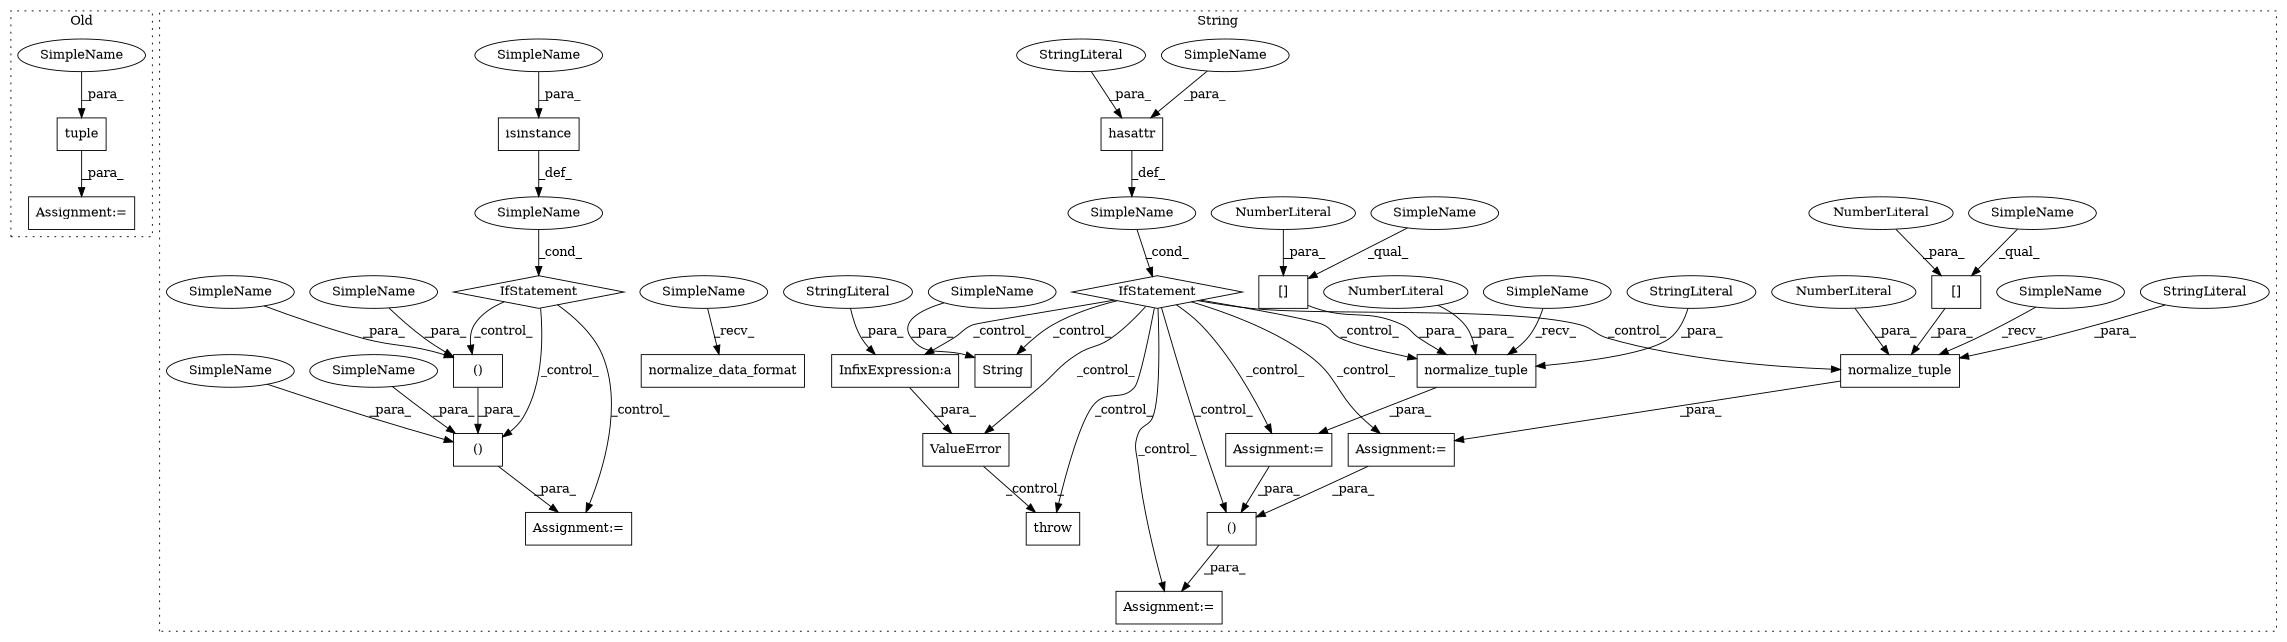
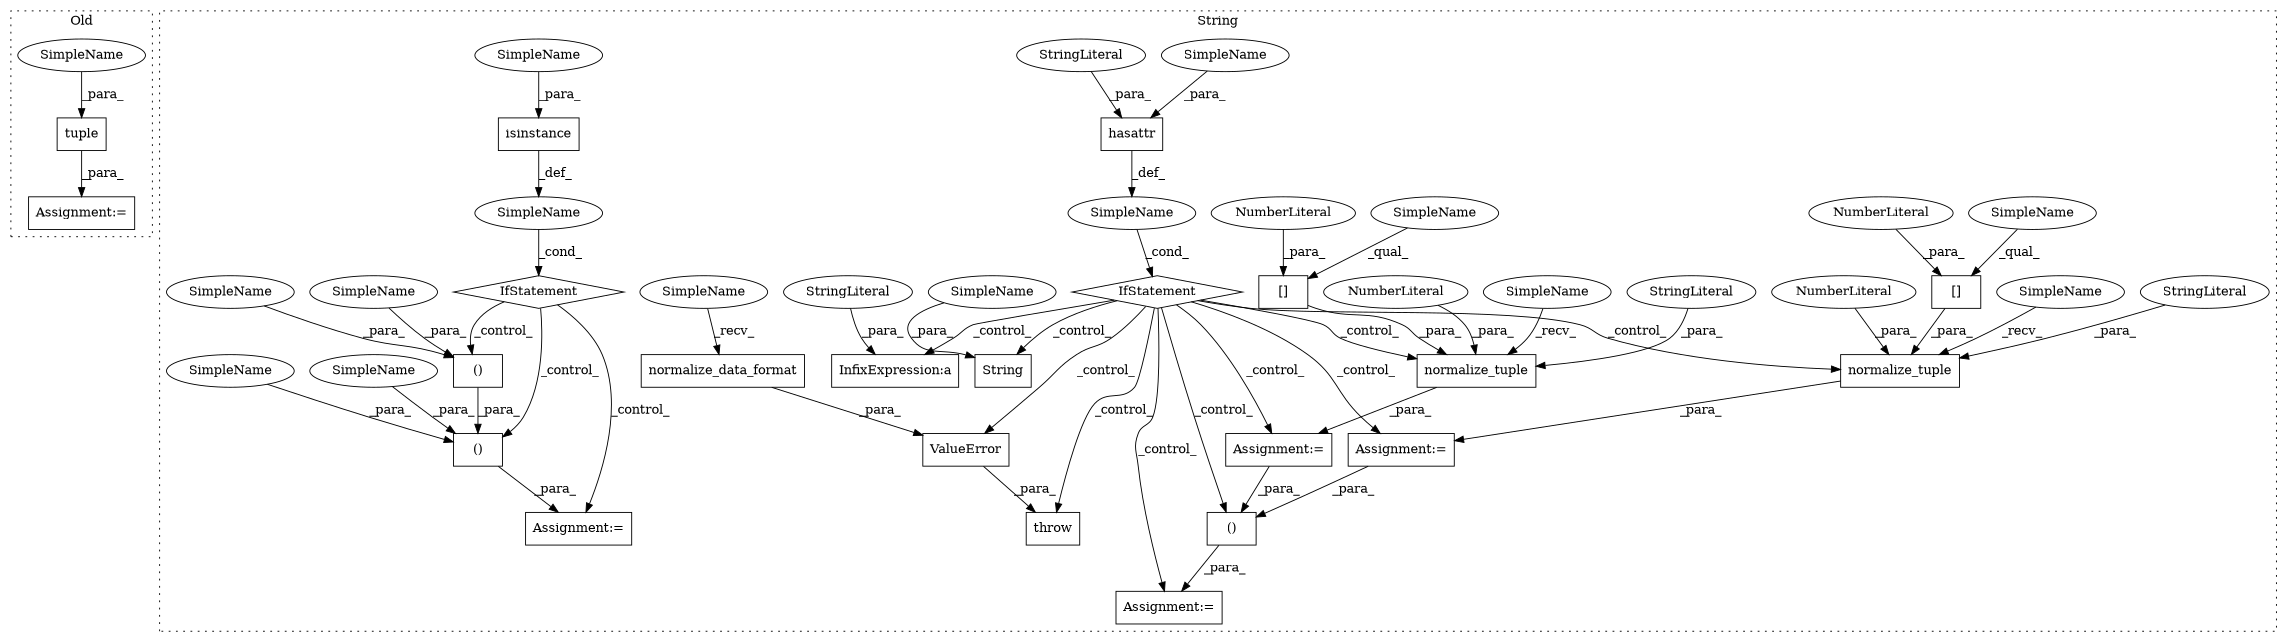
(927, 407) -> (843, 410)
(1035, 489) -> (1035, 489)
